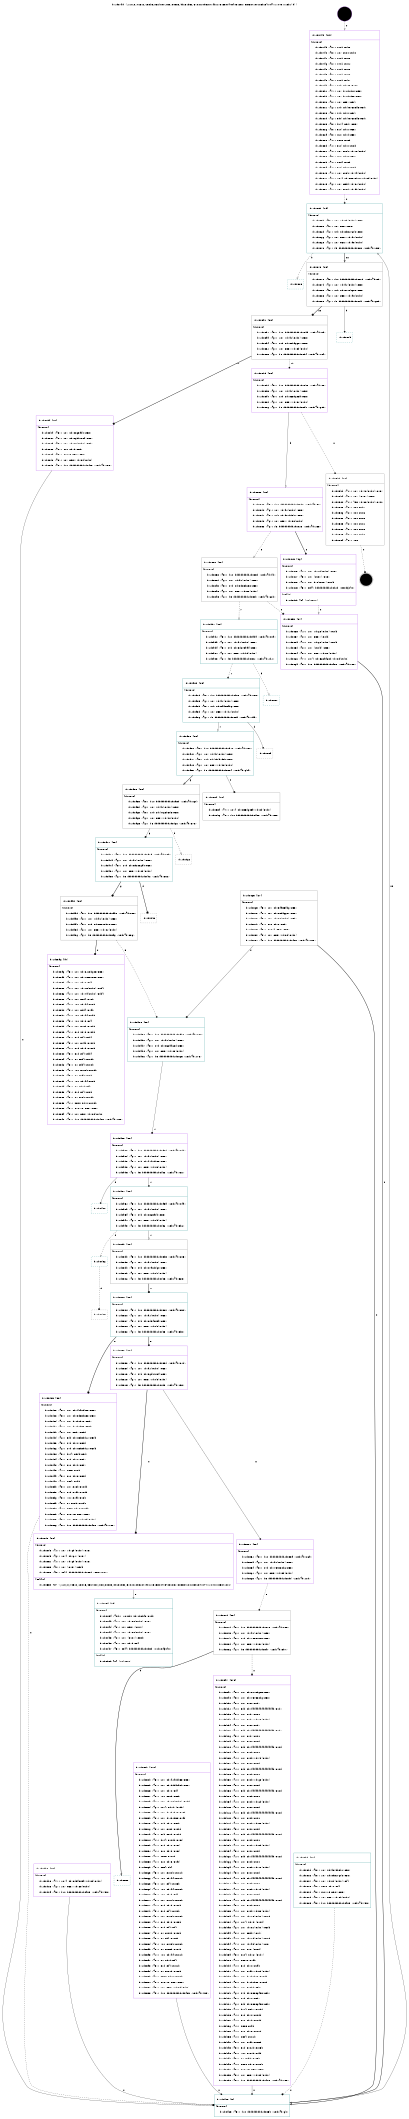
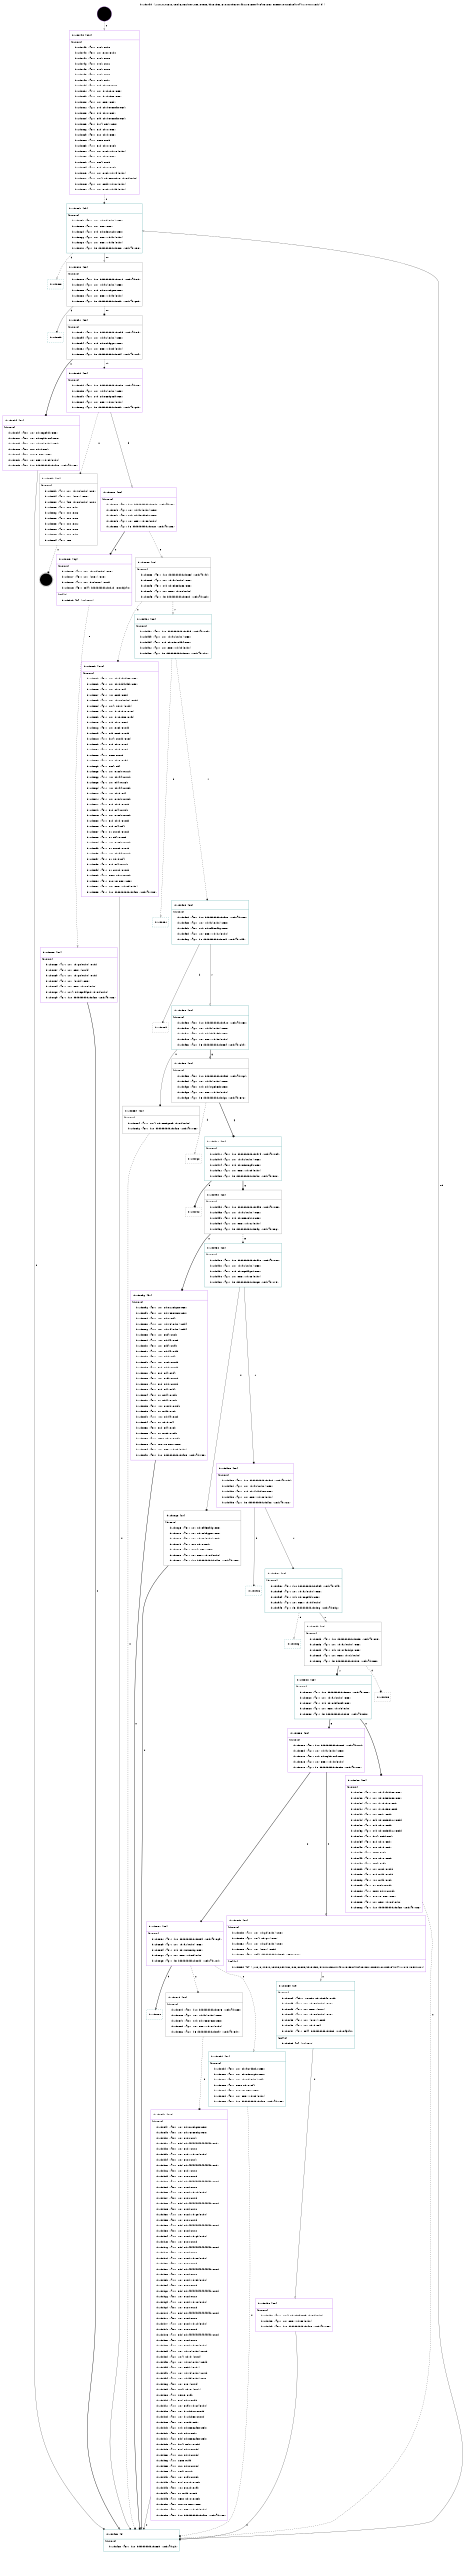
(345, 257) -> (104, 257)
(318, 310) -> (104, 310)
(237, 364) -> (71, 364)
(275, 607) -> (126, 629)
(261, 674) -> (173, 779)
(148, 832) -> (226, 1119)
(220, 981) -> (223, 1398)
(99, 1287) -> (374, 1677)
(141, 1461) -> (326, 1843)
(212, 1464) -> (256, 1846)
(117, 1730) -> (162, 1986)
none -> (128, 1828)
none -> (135, 1993)
none -> (252, 1998)
none -> (304, 2173)
